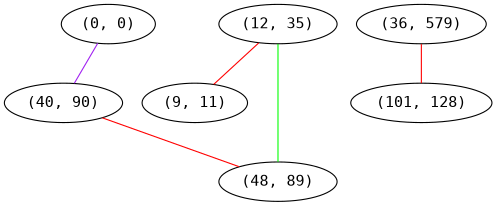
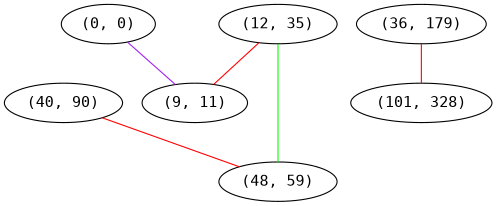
(421, 24) -> (421, 24)
(86, 63) -> (151, 63)
(421, 103) -> (421, 103)
(278, 182) -> (278, 182)
